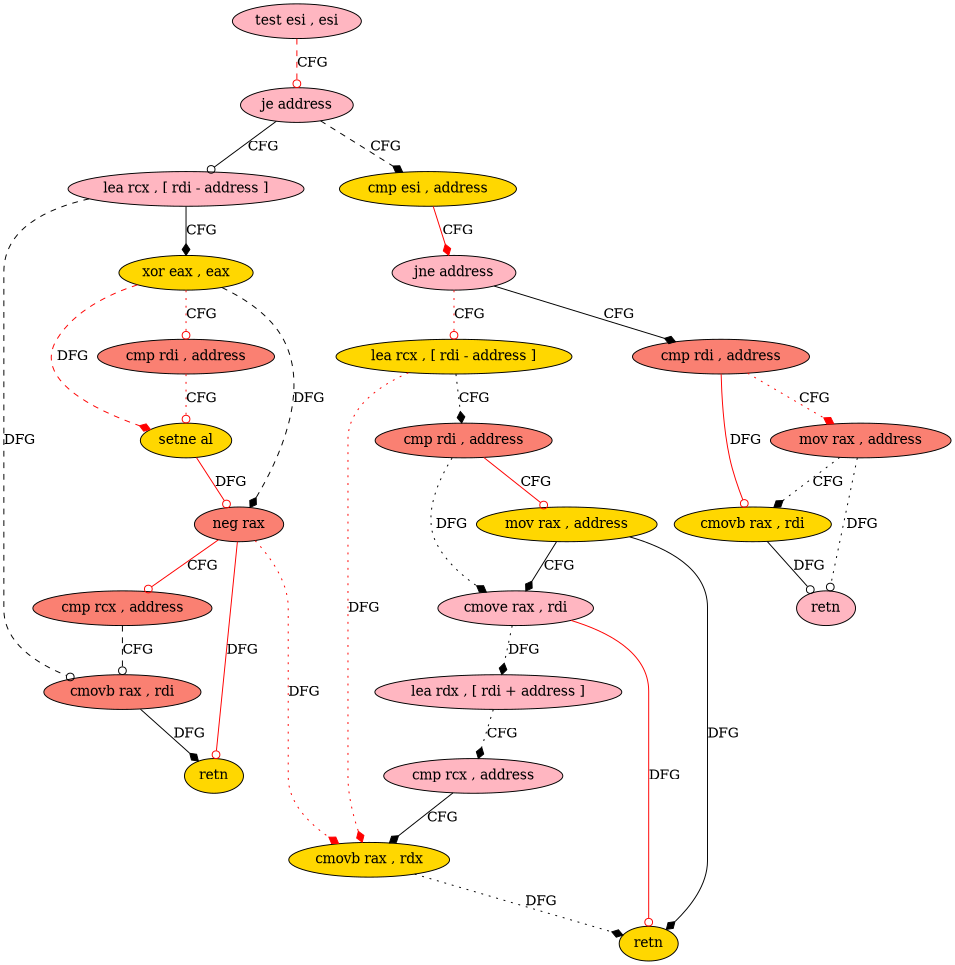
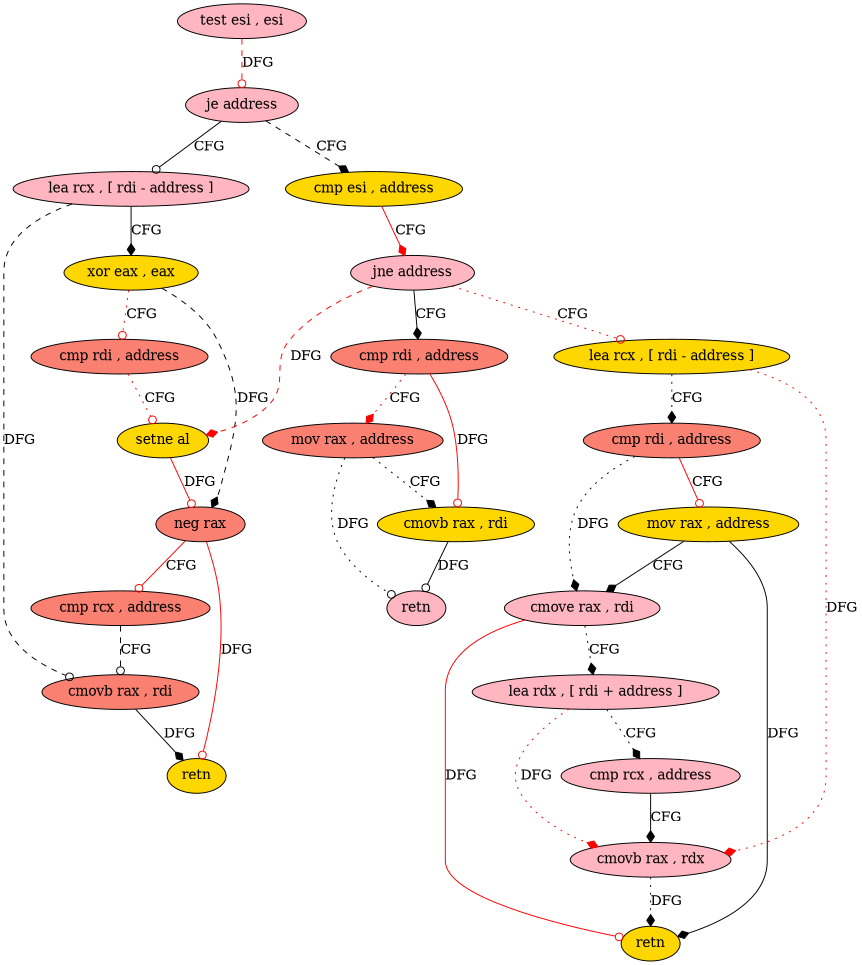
(312, 63) -> (258, 63)
(52, 357) -> (283, 352)
(524, 650) -> (604, 650)
(288, 692) -> (516, 783)
(369, 860) -> (651, 860)
